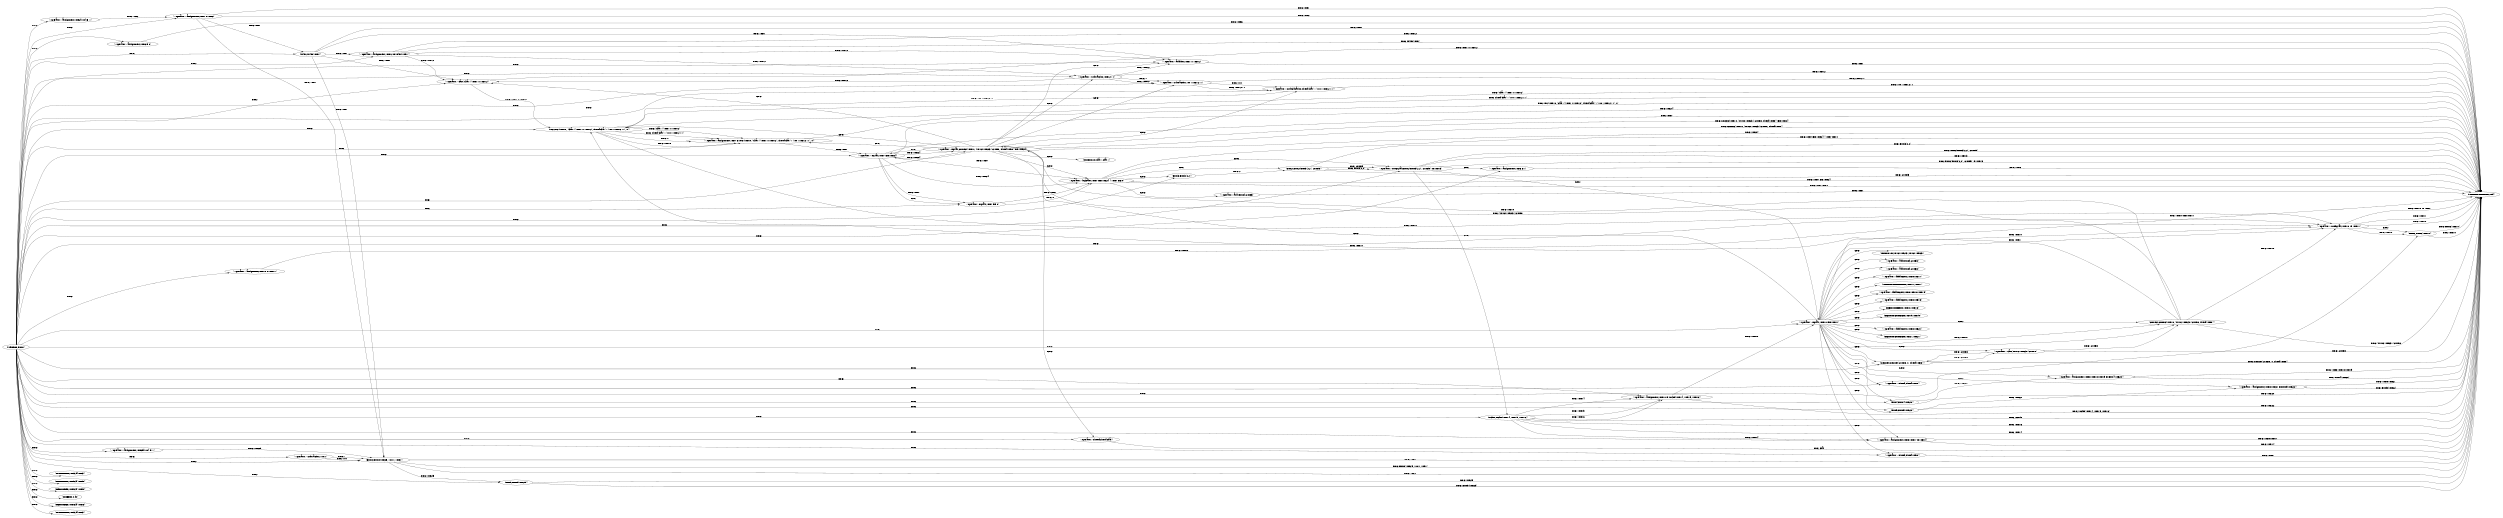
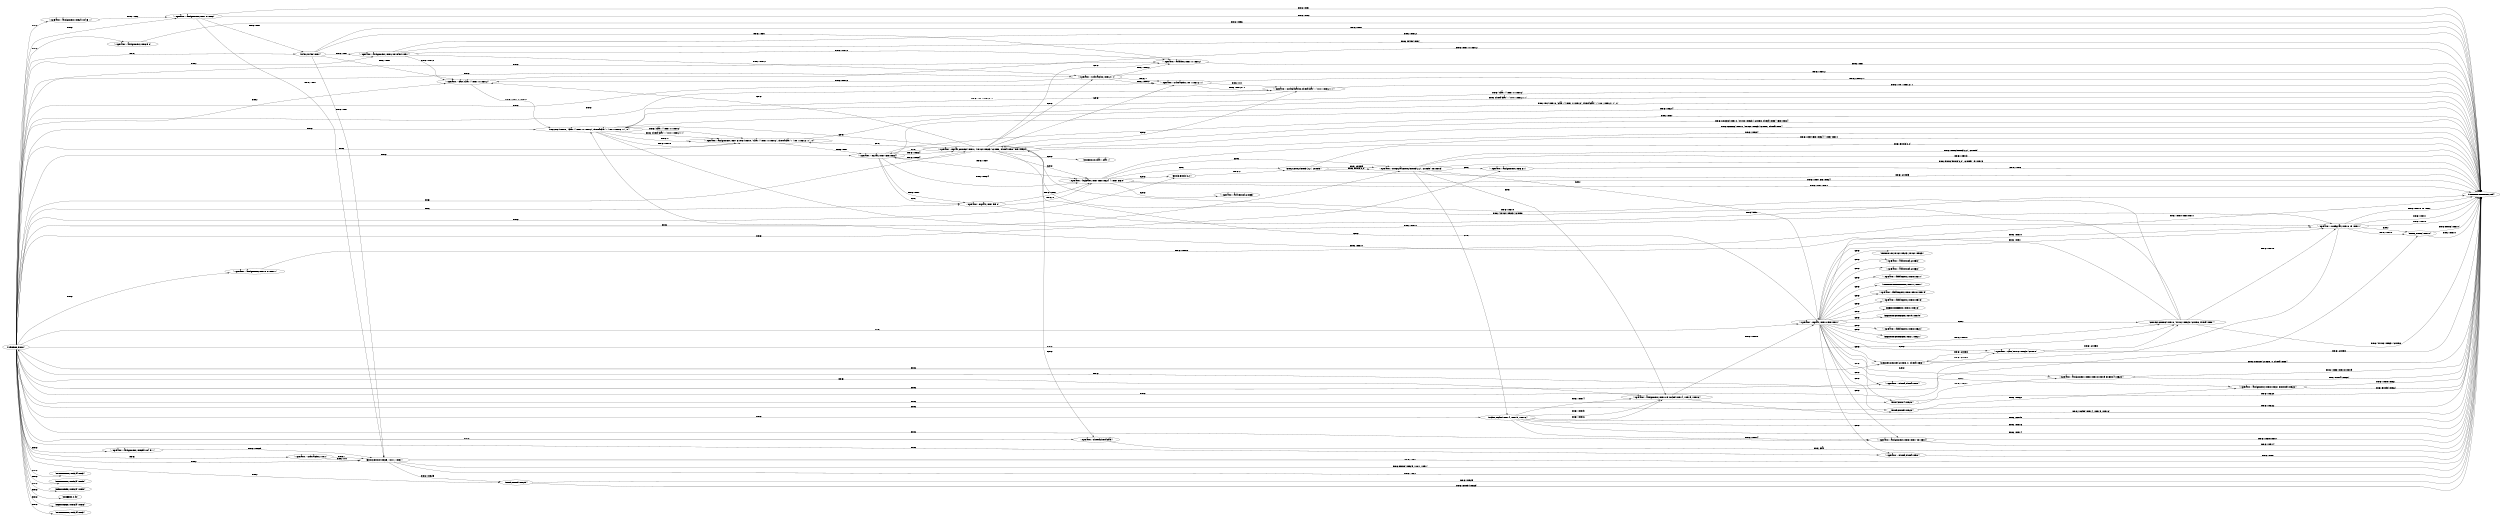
(1861, 192) -> (1730, 216)
none -> (1574, 244)
(1133, 245) -> (1210, 375)
